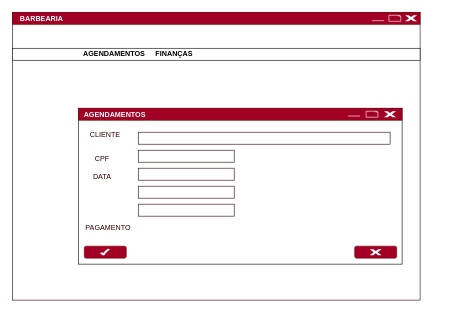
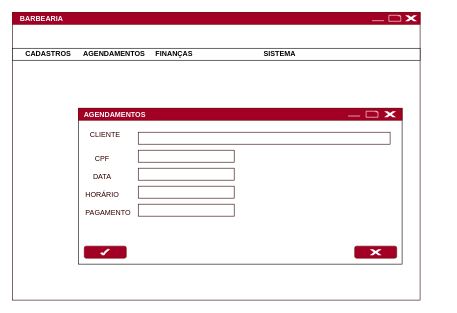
none -> (48, 54)
none -> (280, 54)
none -> (102, 195)
(108, 228) -> (108, 213)
